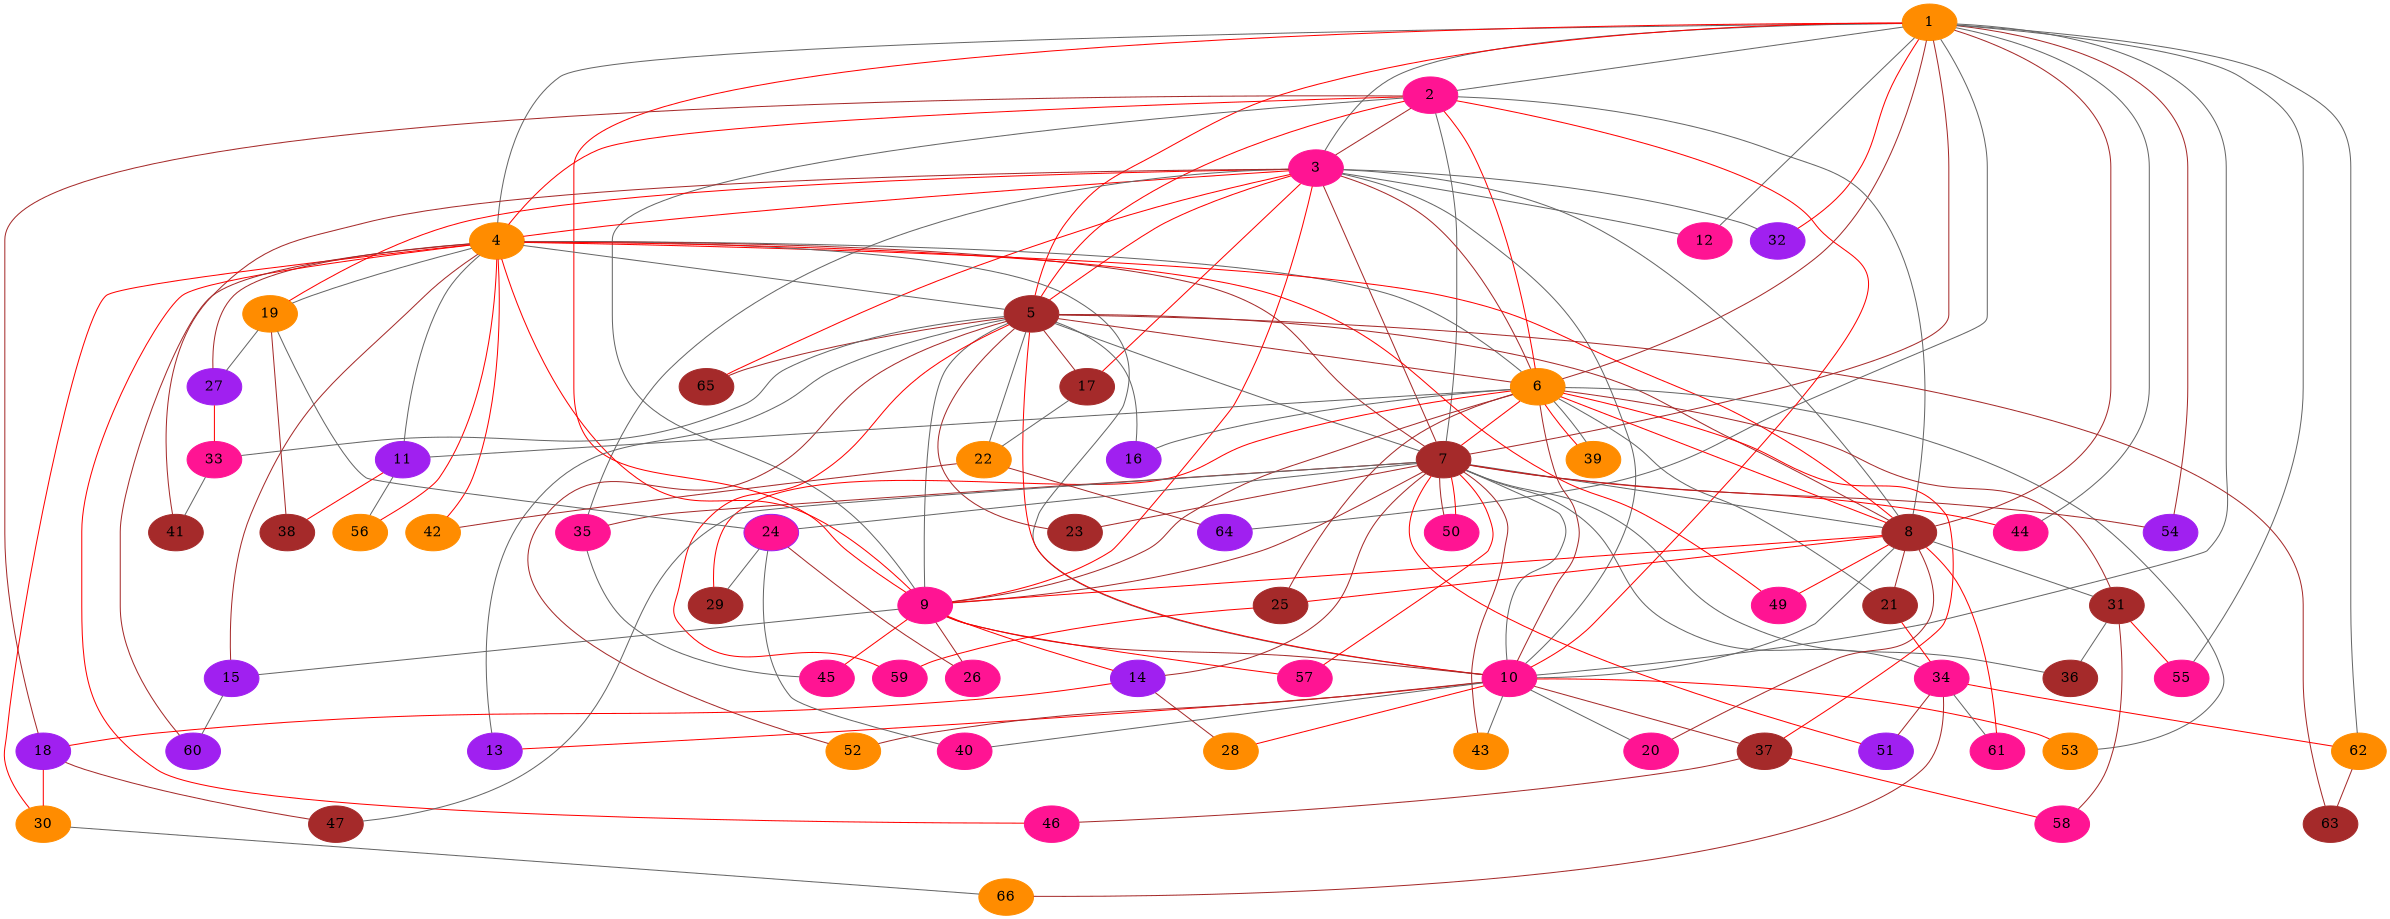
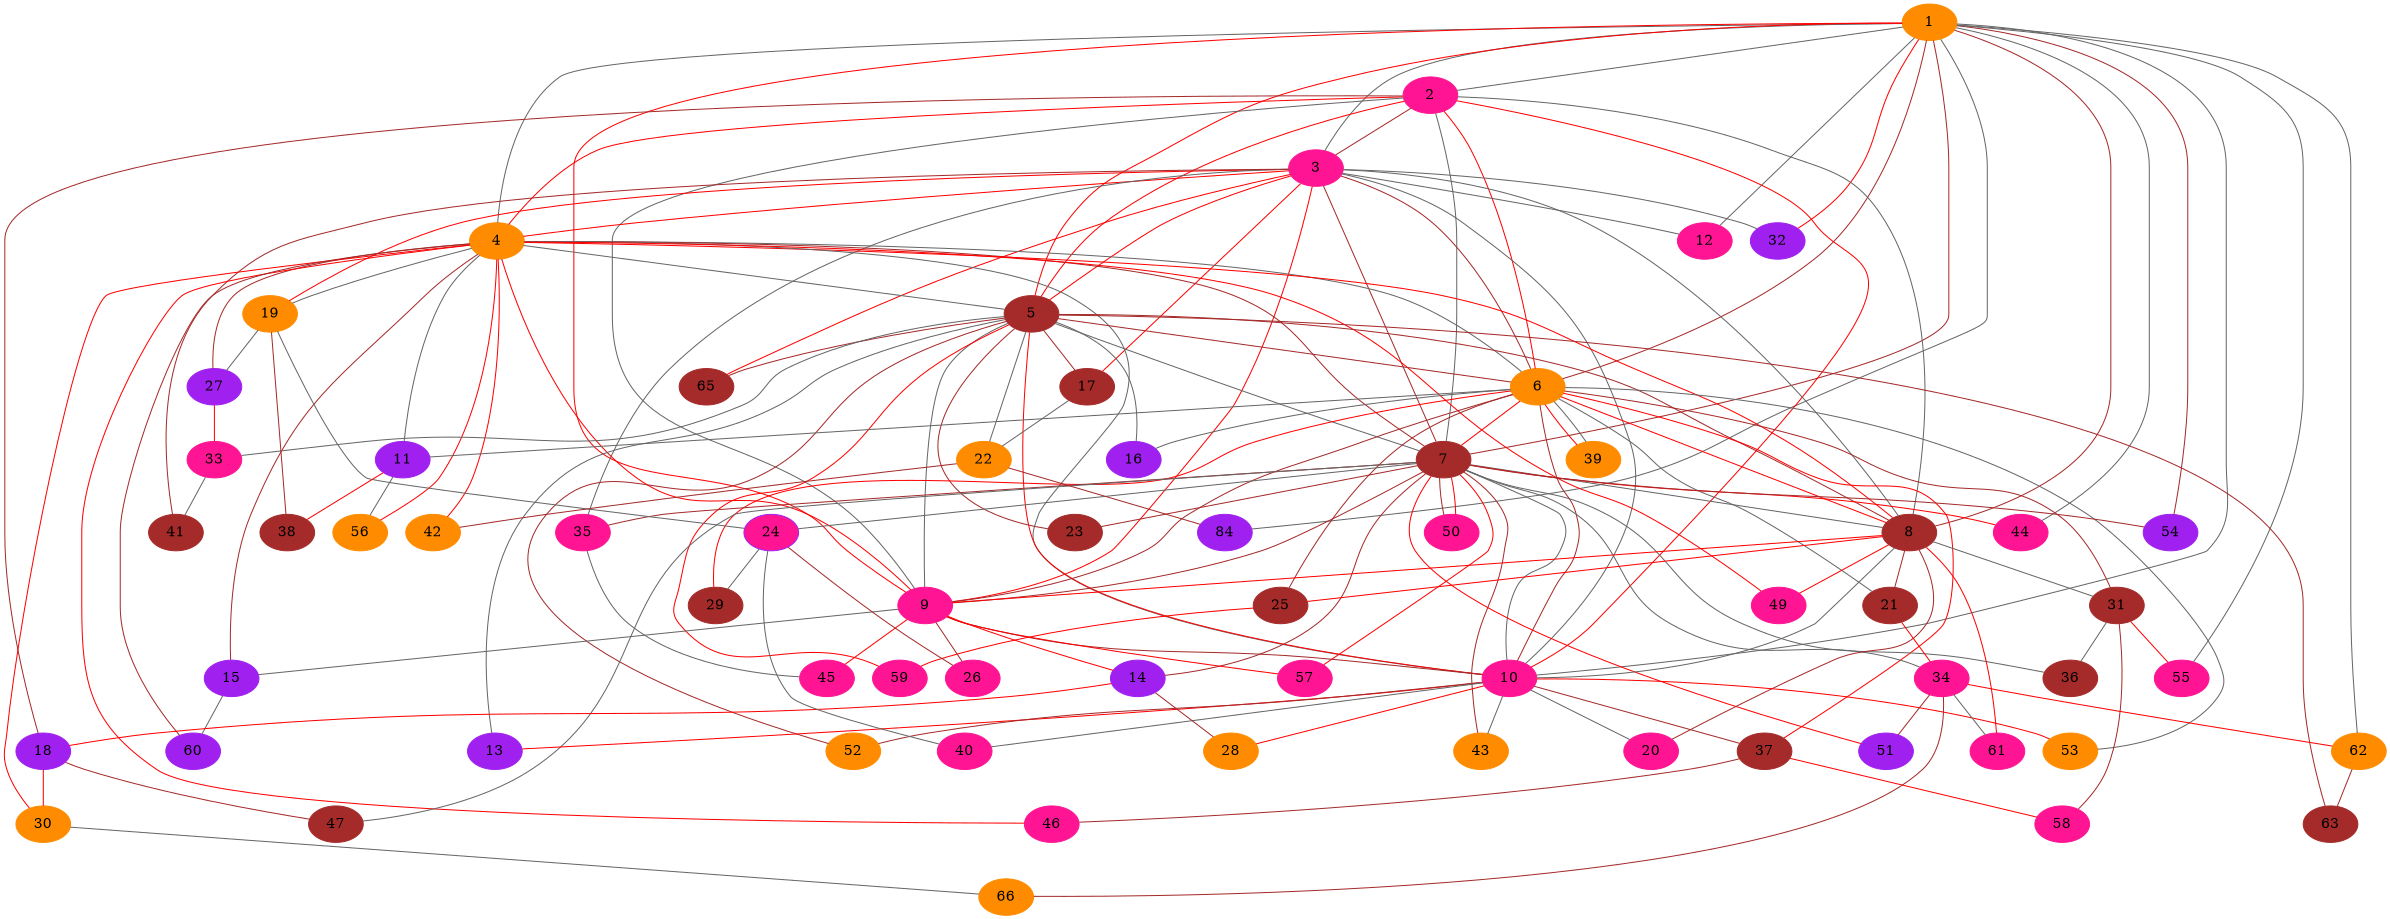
(1225, 533) -> (1225, 533)
